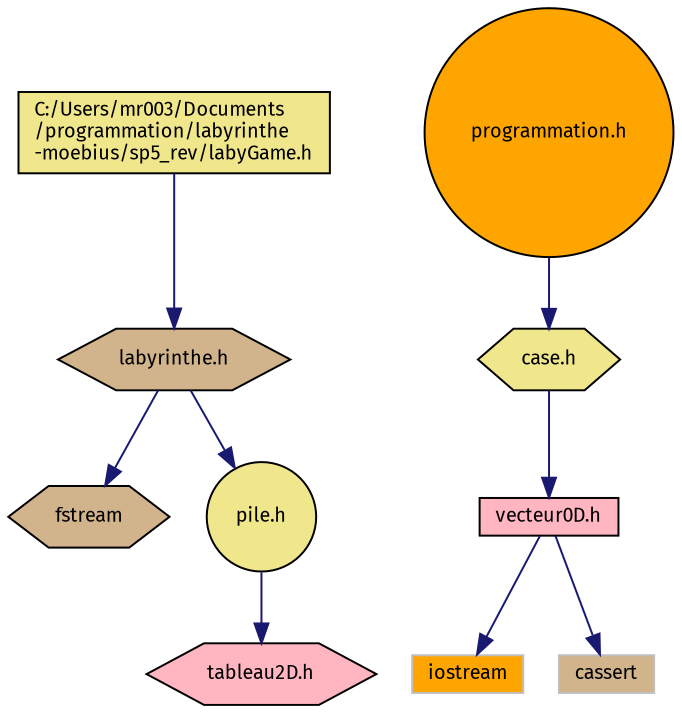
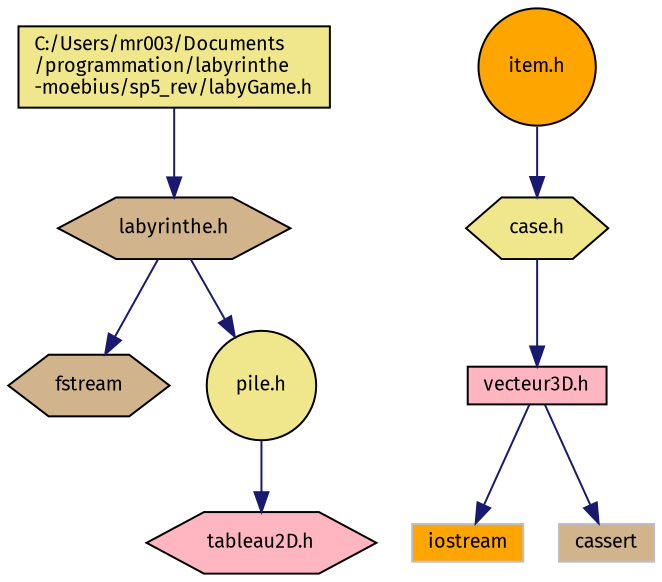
(549, 133) -> (537, 67)
(549, 517) -> (537, 386)
